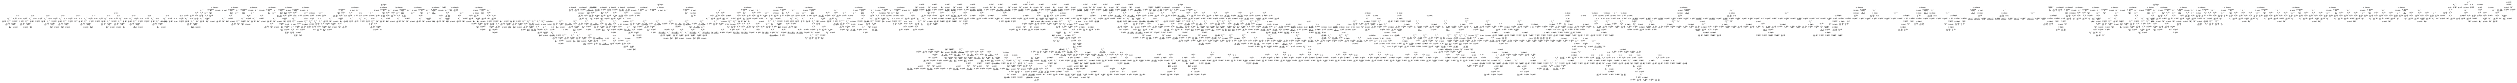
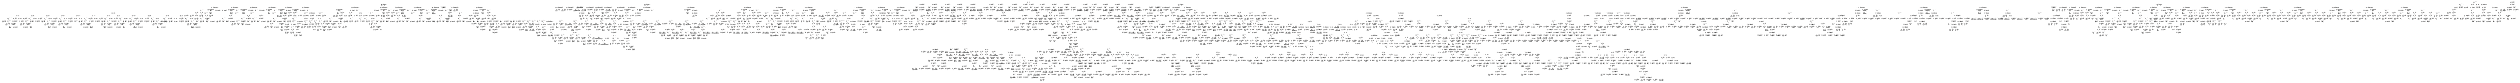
(302, 30) -> none
